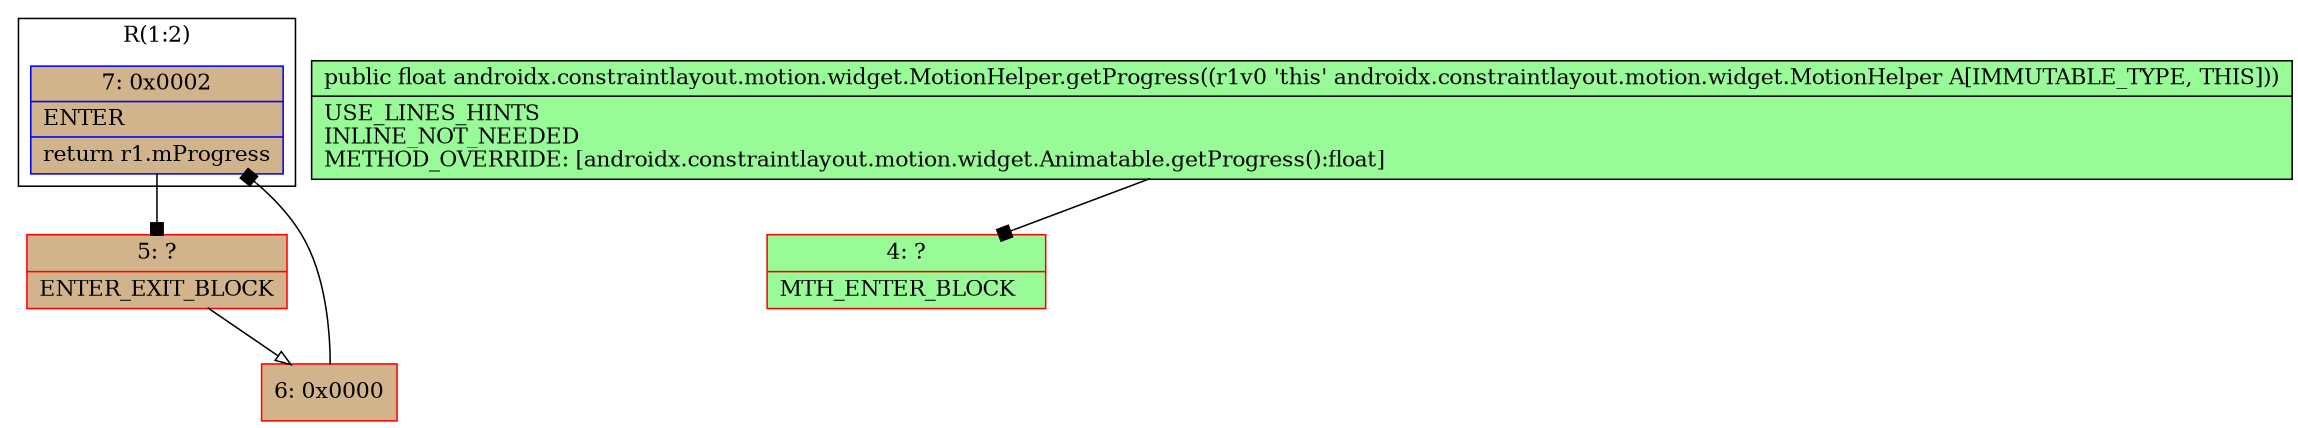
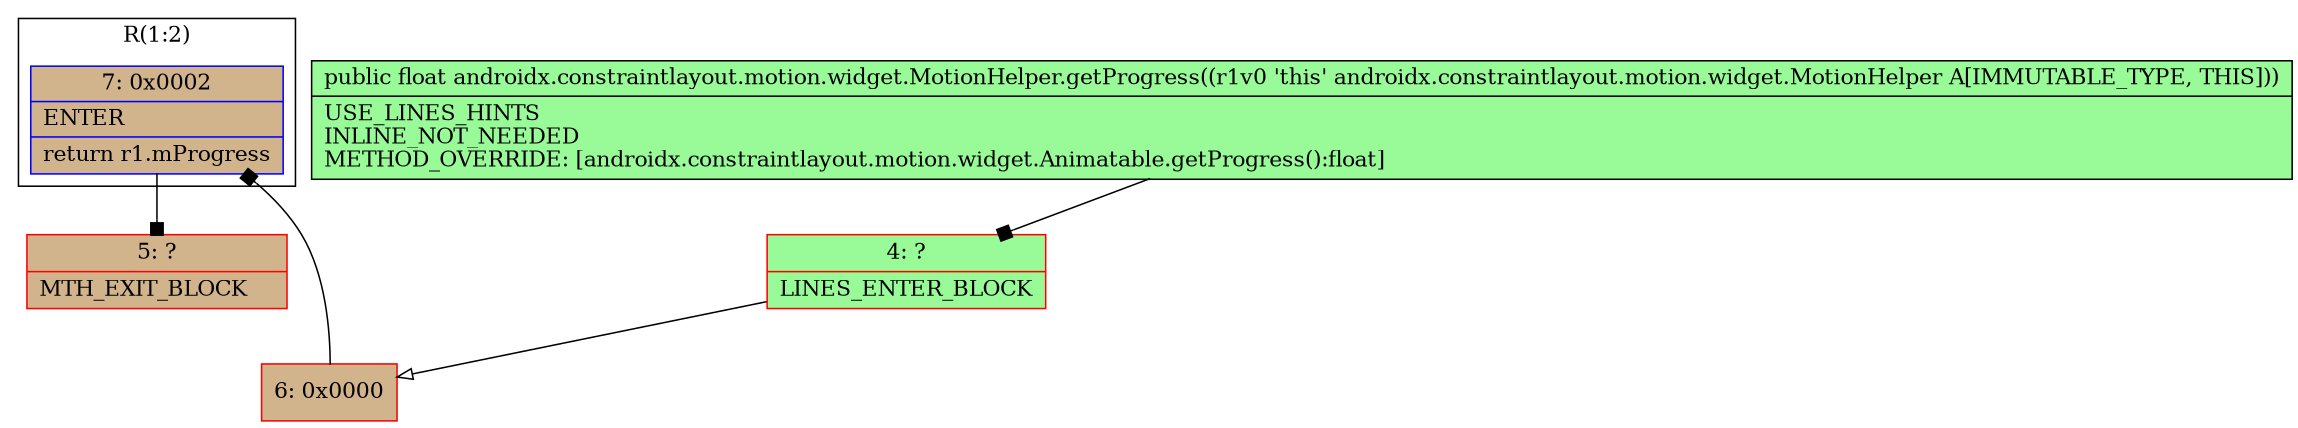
(157, 289) -> (144, 289)
(898, 289) -> (906, 289)
(243, 332) -> (590, 338)
